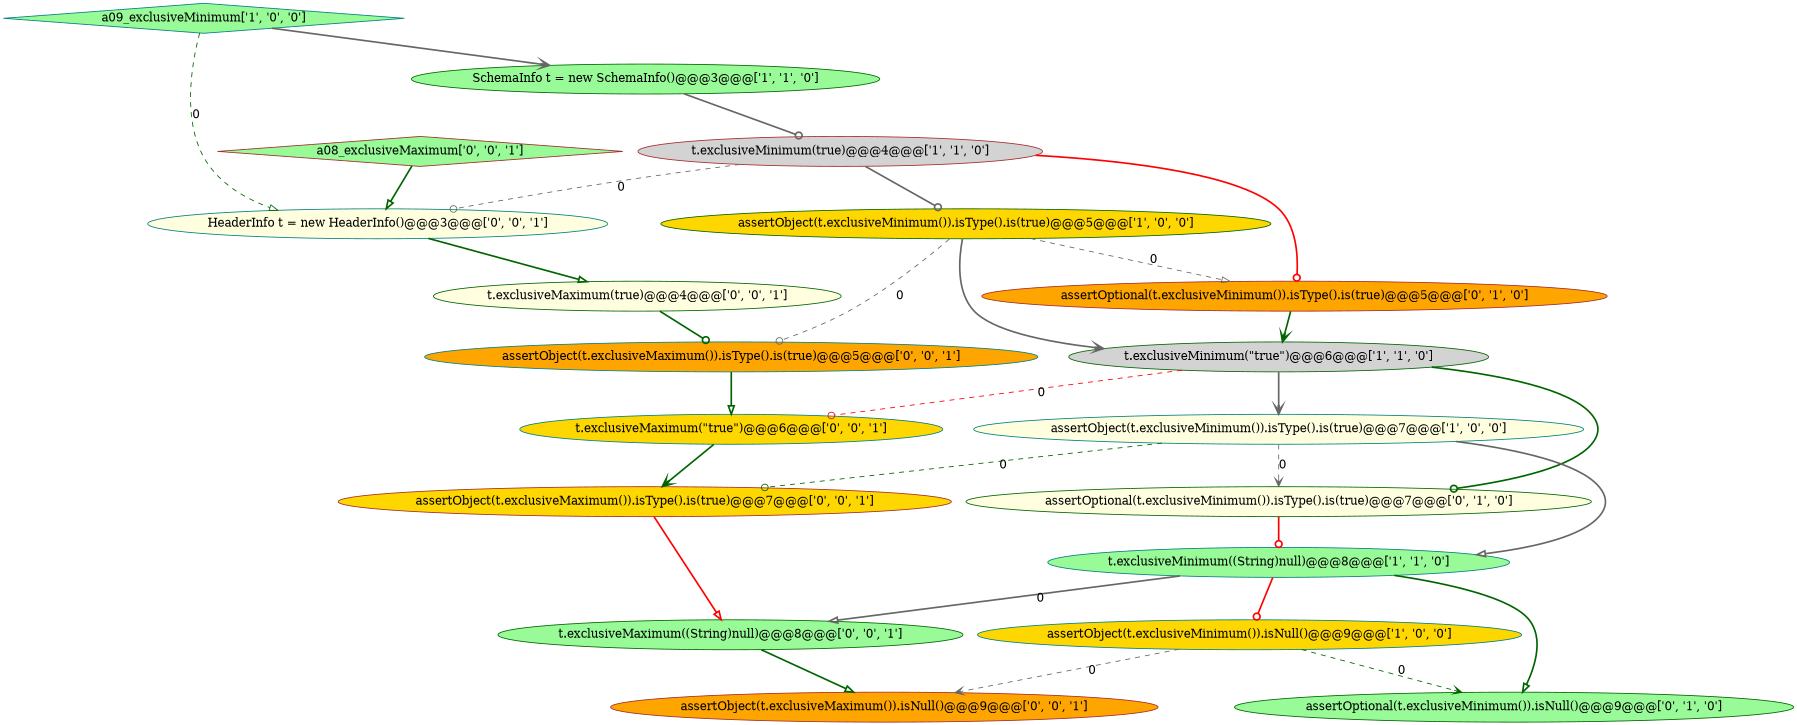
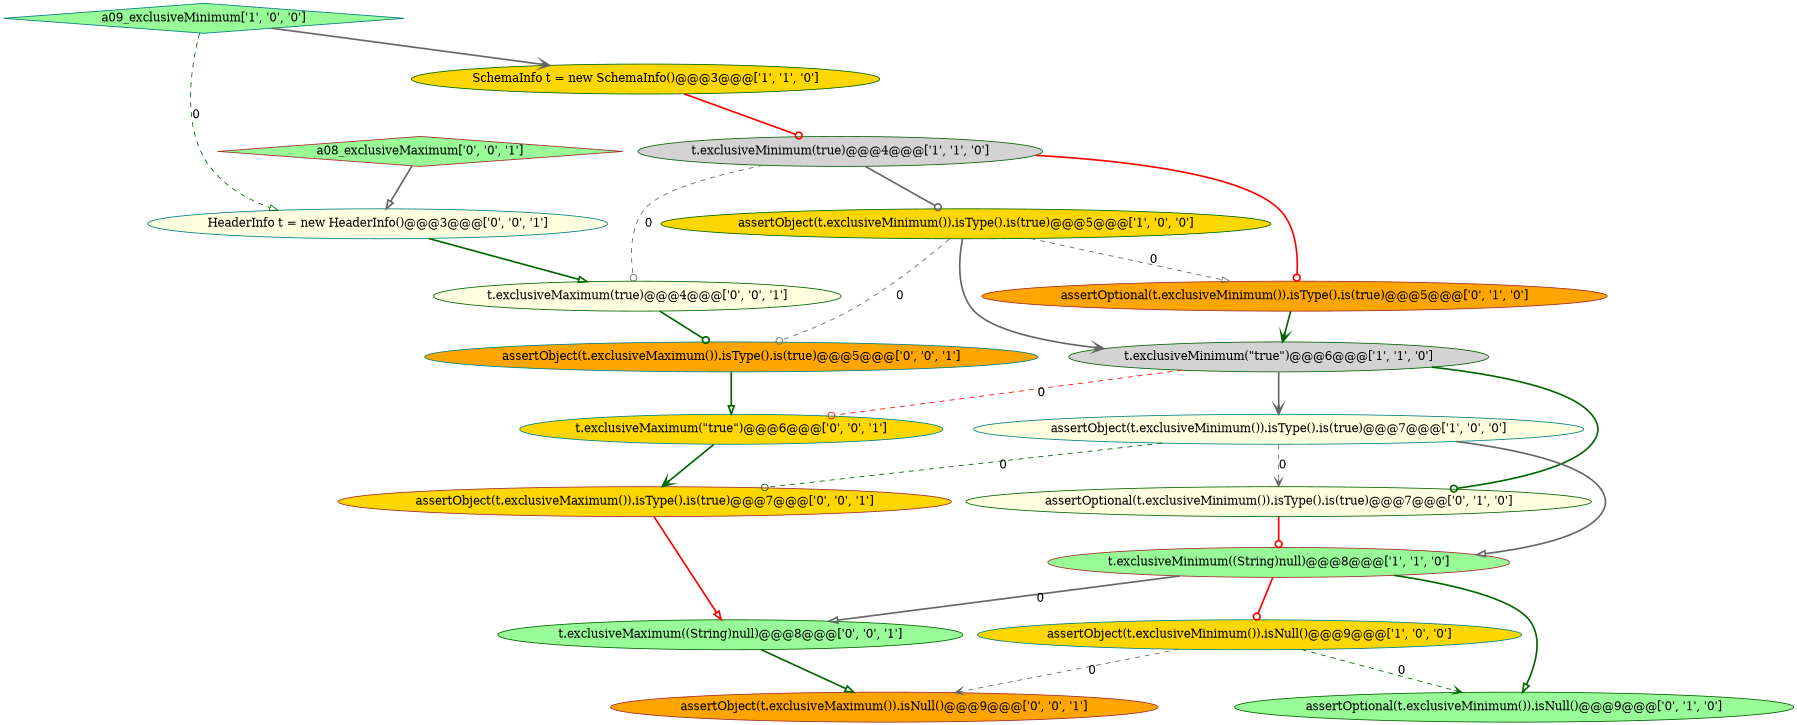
(646, 79) -> (646, 79)
(740, 114) -> (740, 114)
(840, 151) -> (840, 151)
(401, 184) -> (401, 184)
(598, 184) -> (669, 193)
(1279, 562) -> (1279, 562)
